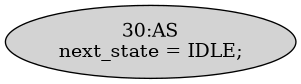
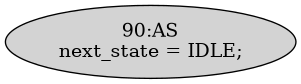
(151, 42) -> (151, 42)
